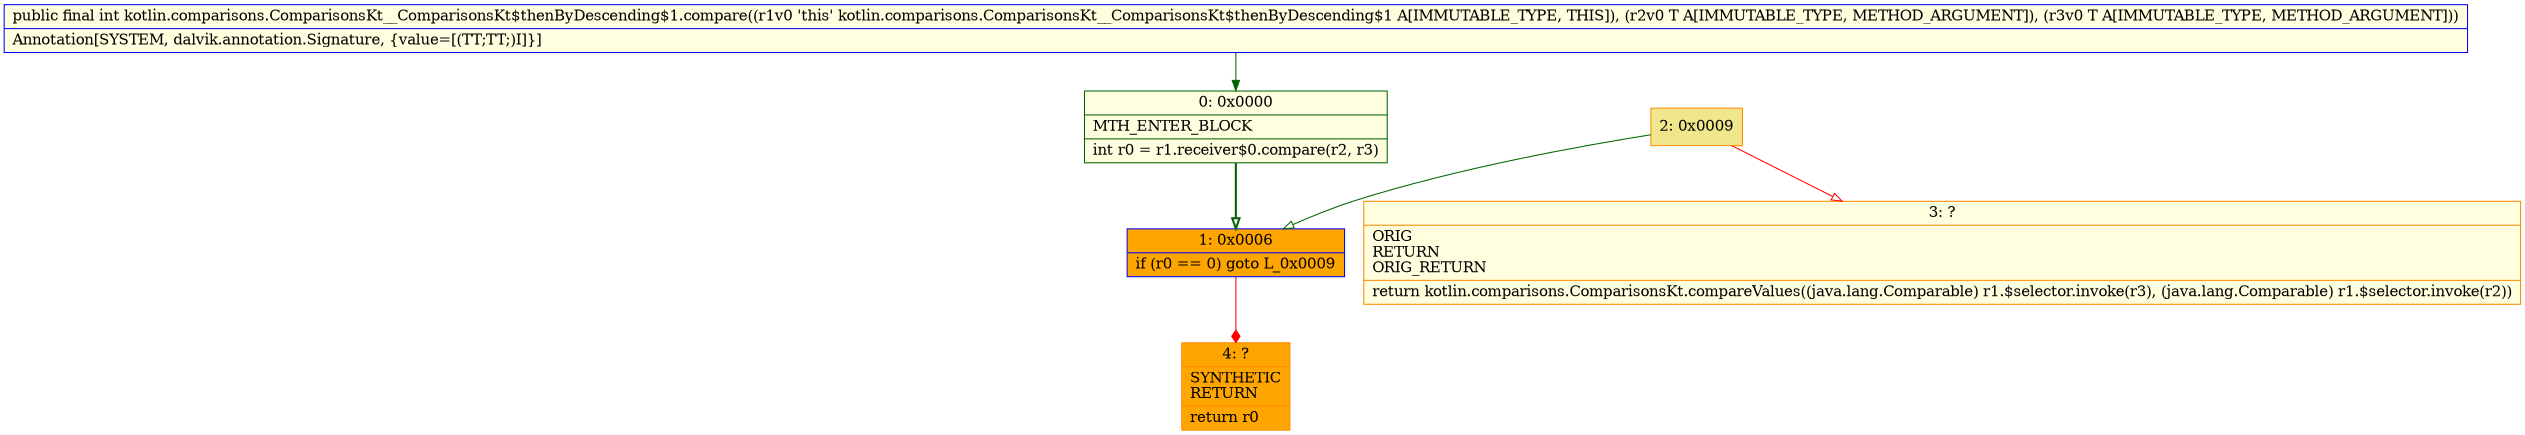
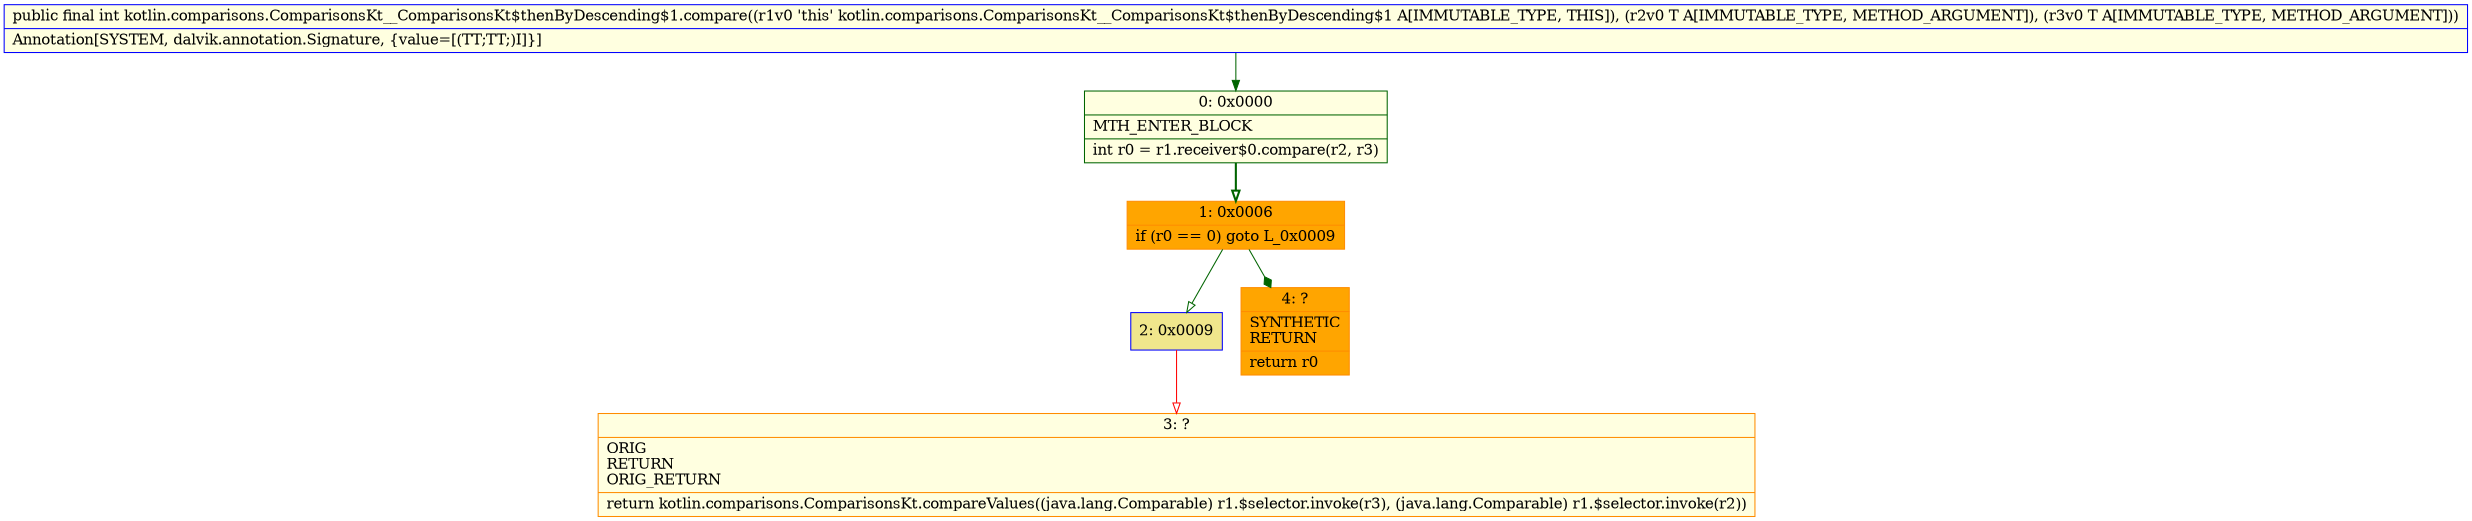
(1697, 127) -> (1177, 331)
(1469, 170) -> (1207, 276)
(1236, 253) -> (1236, 225)
(1236, 303) -> (1257, 263)
